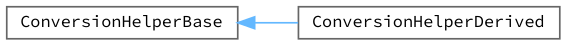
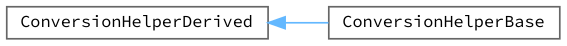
(277, 23) -> (307, 23)
